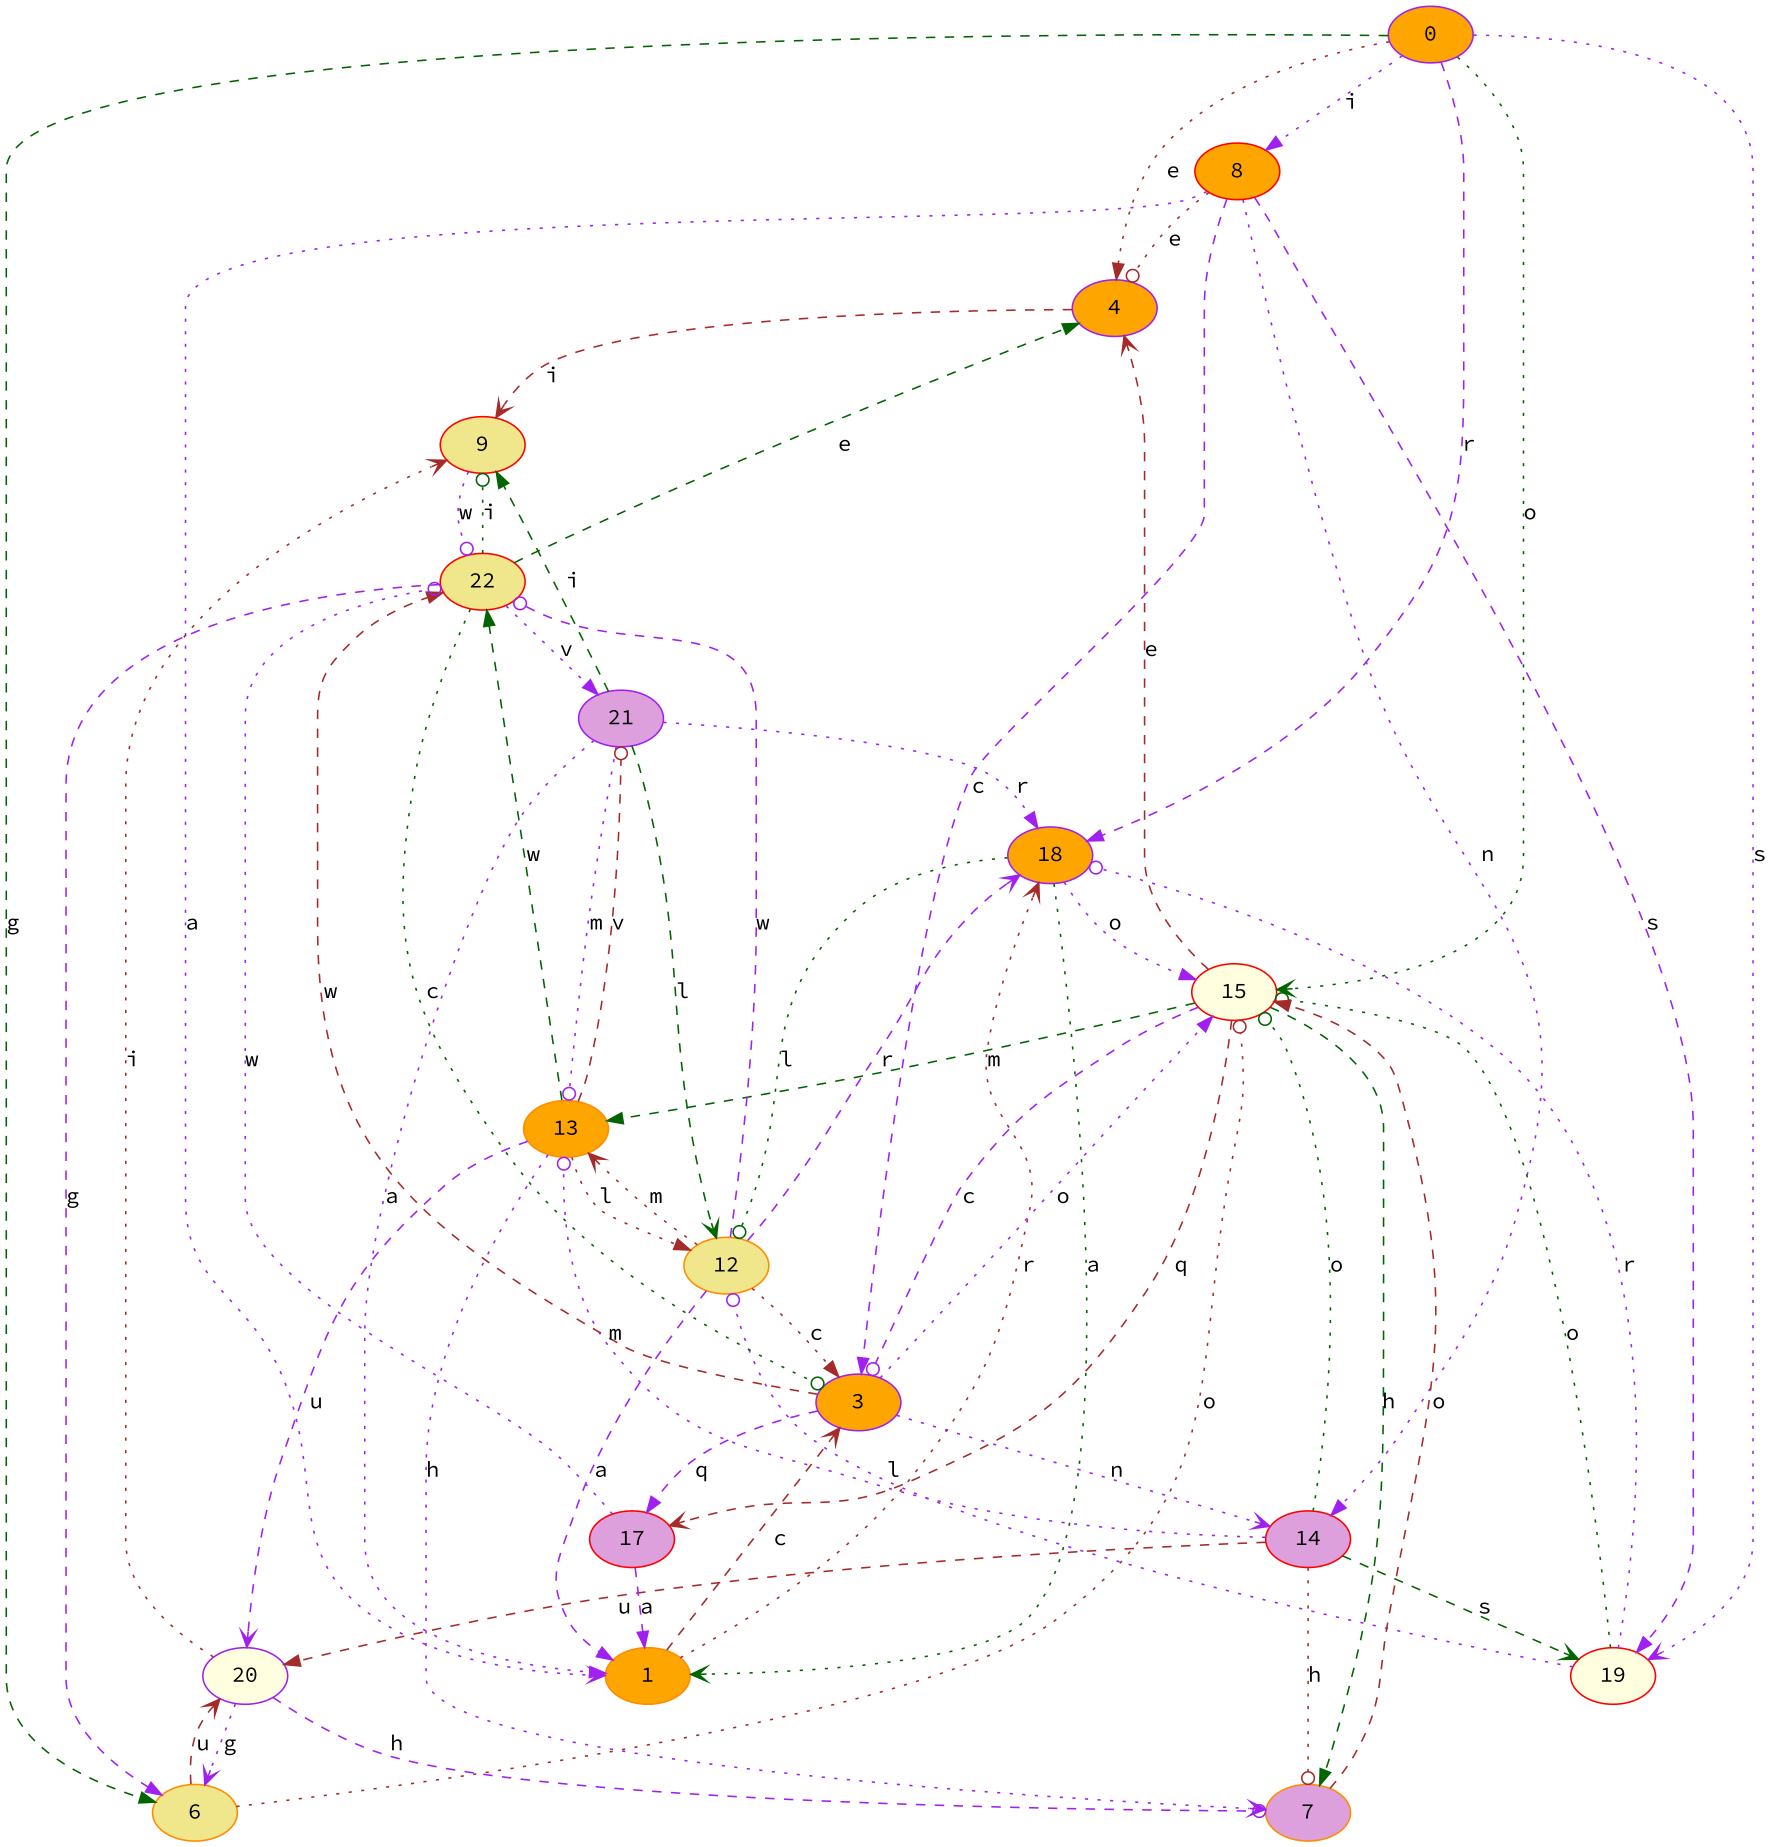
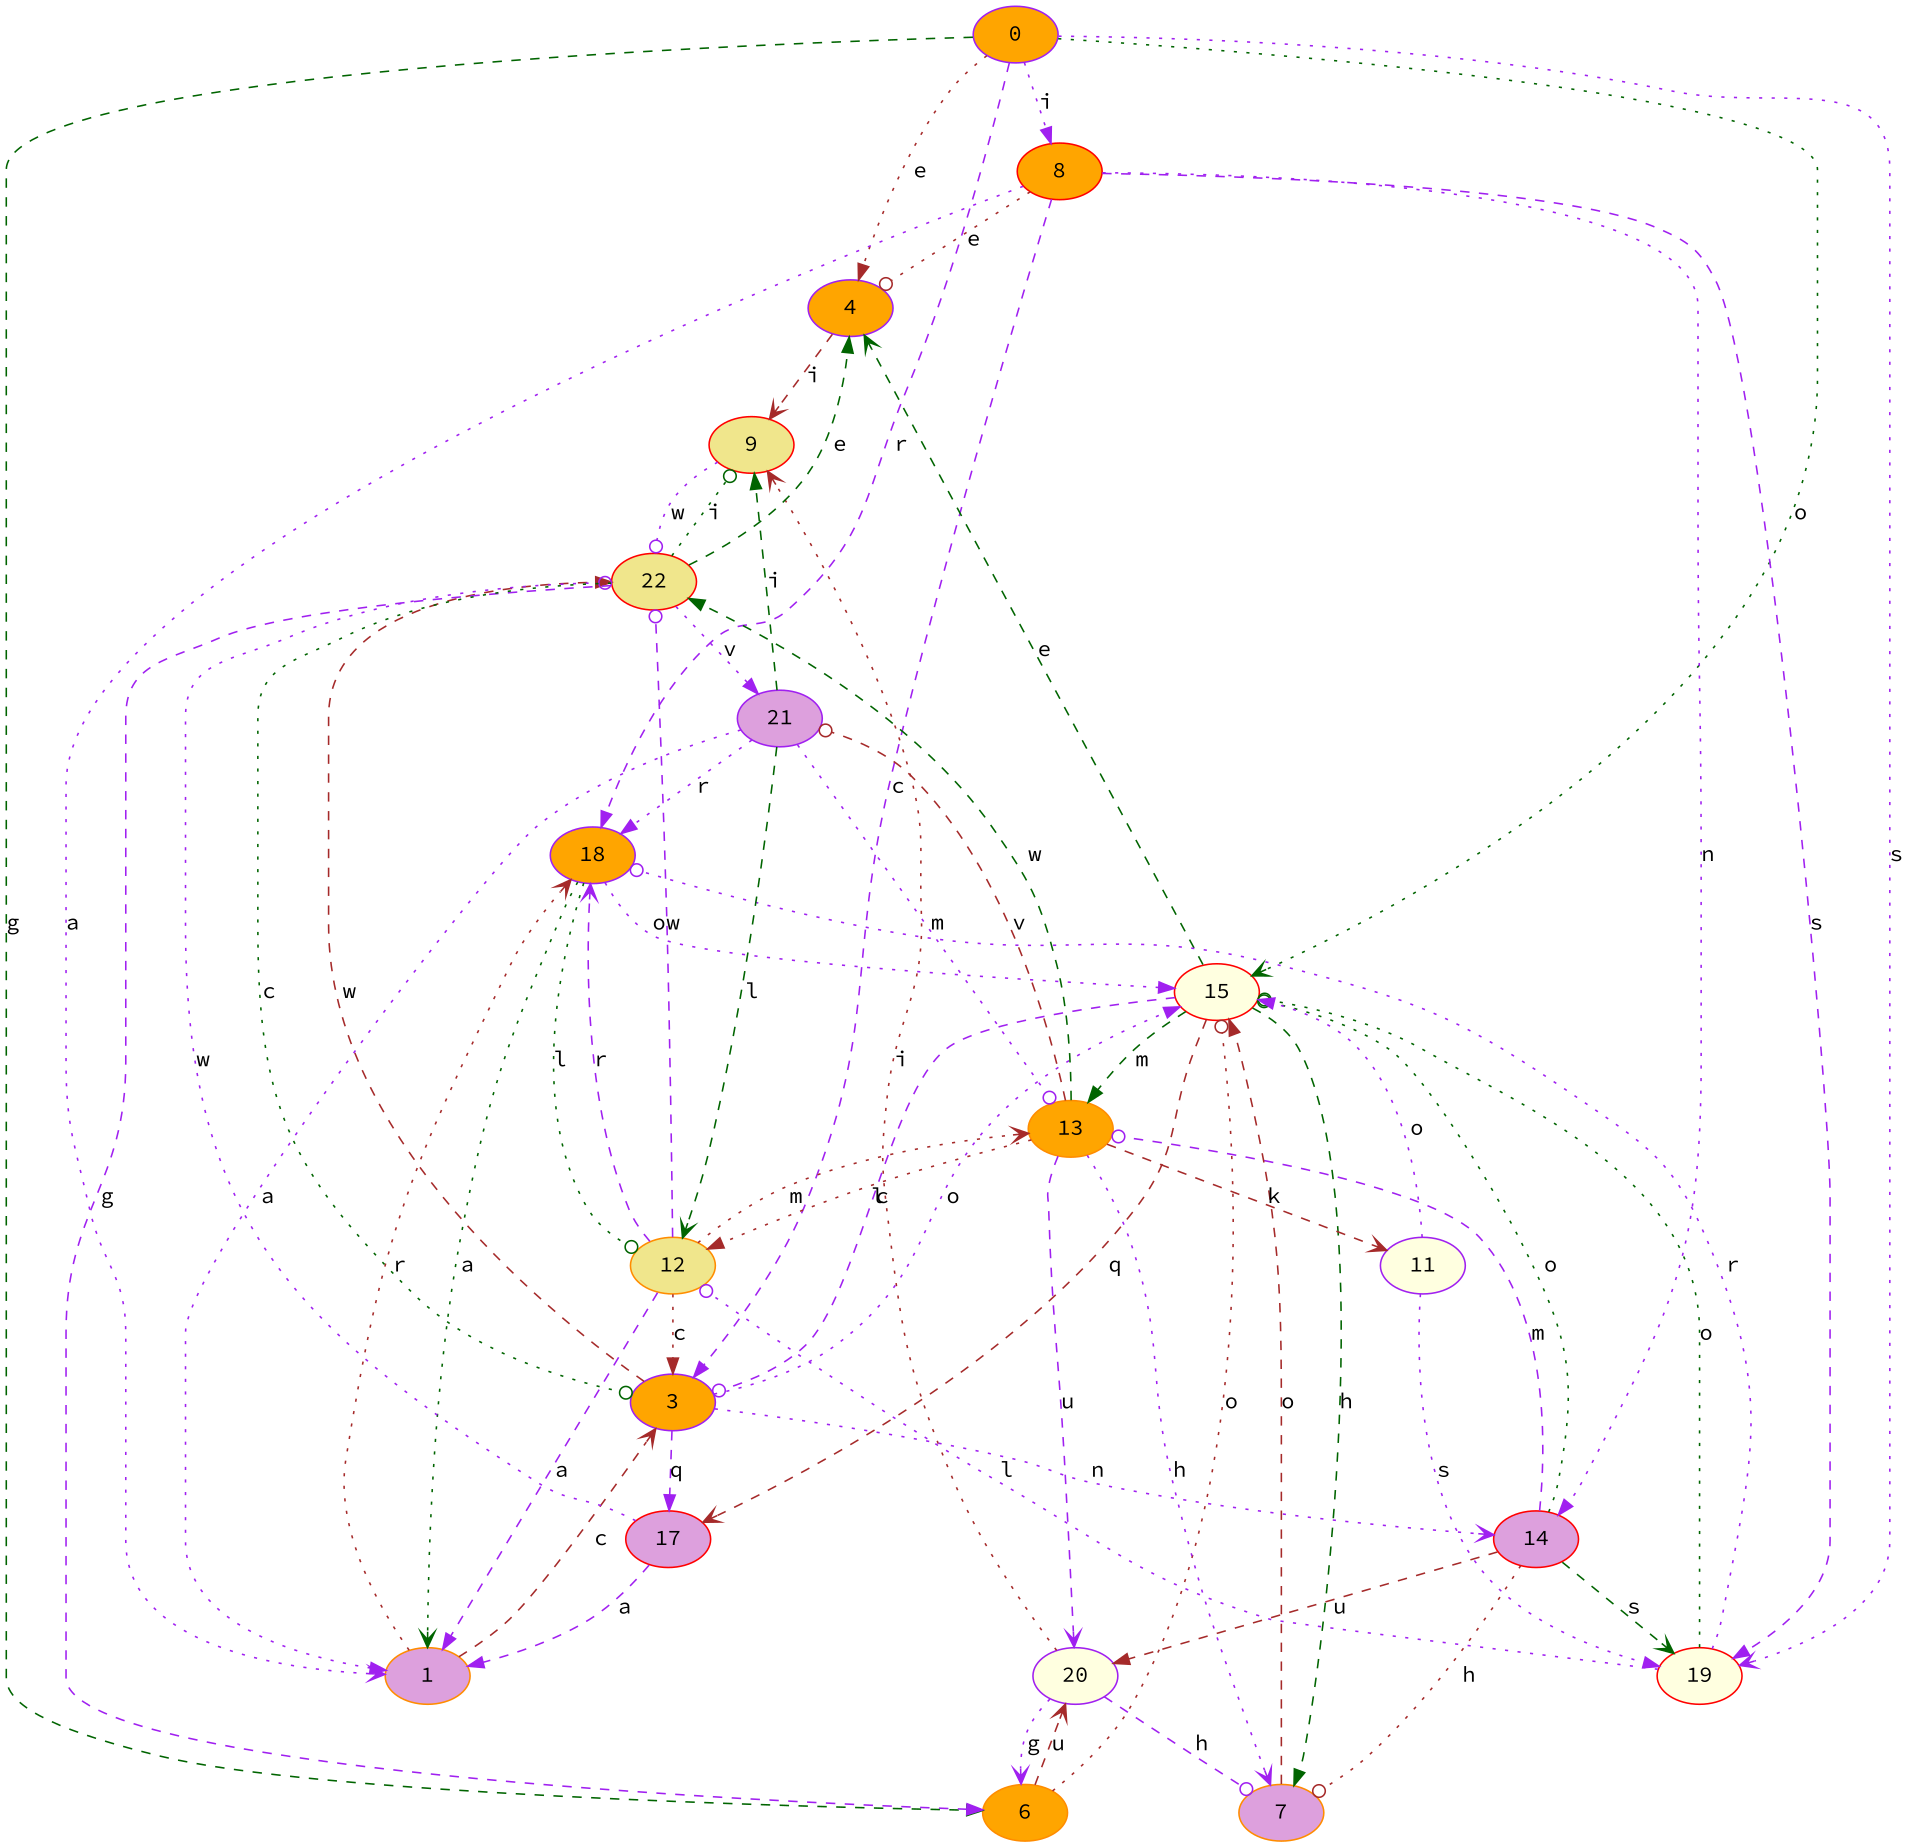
(1145, 670) -> (1037, 657)
none -> (1423, 1266)
(828, 1471) -> (1445, 1214)
(648, 1676) -> (428, 1676)
(195, 1813) -> (1025, 1813)
